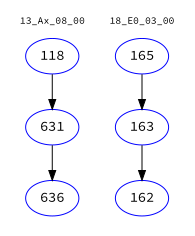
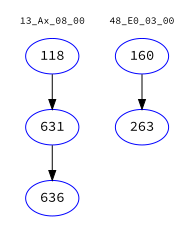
(142, 21) -> (142, 21)
(142, 56) -> (142, 56)
(142, 127) -> (142, 127)
(142, 198) -> none
